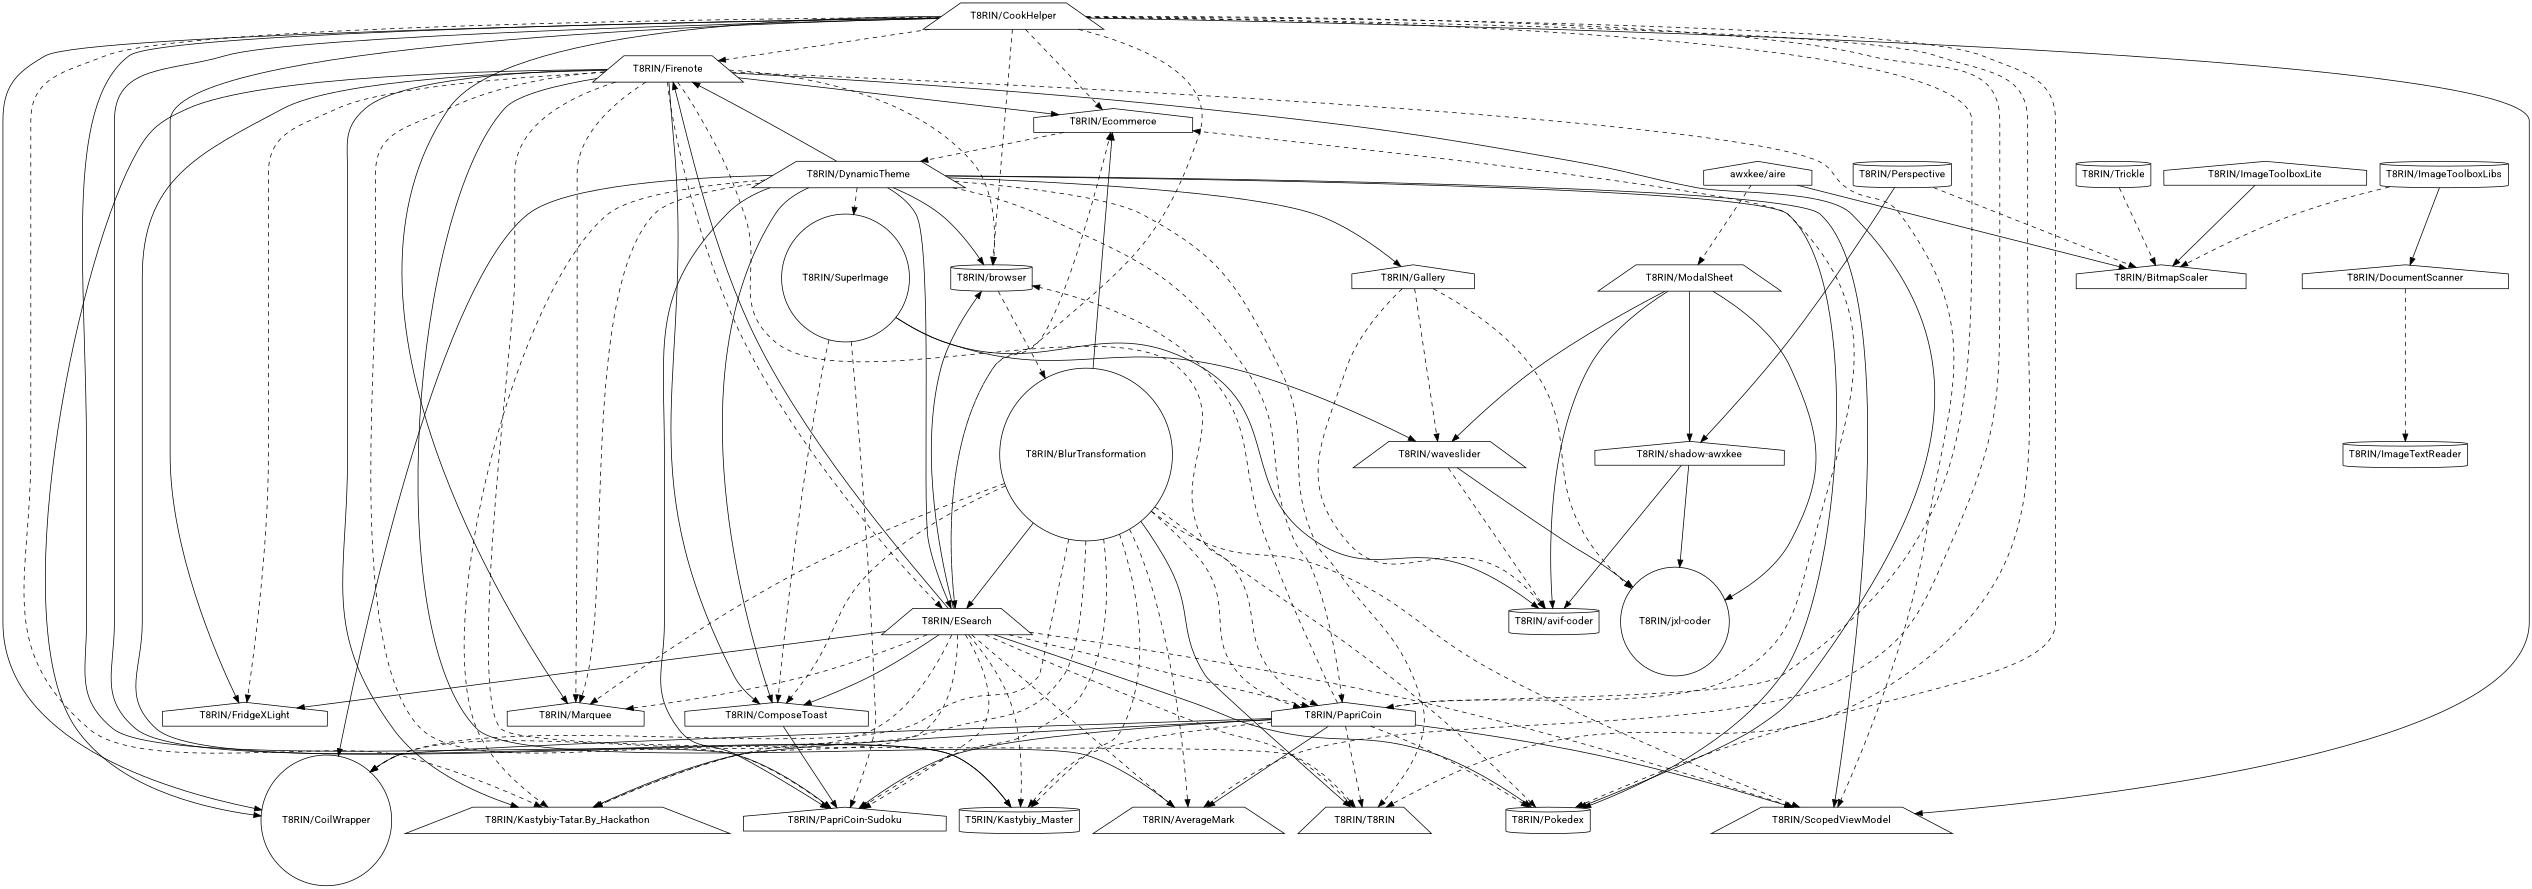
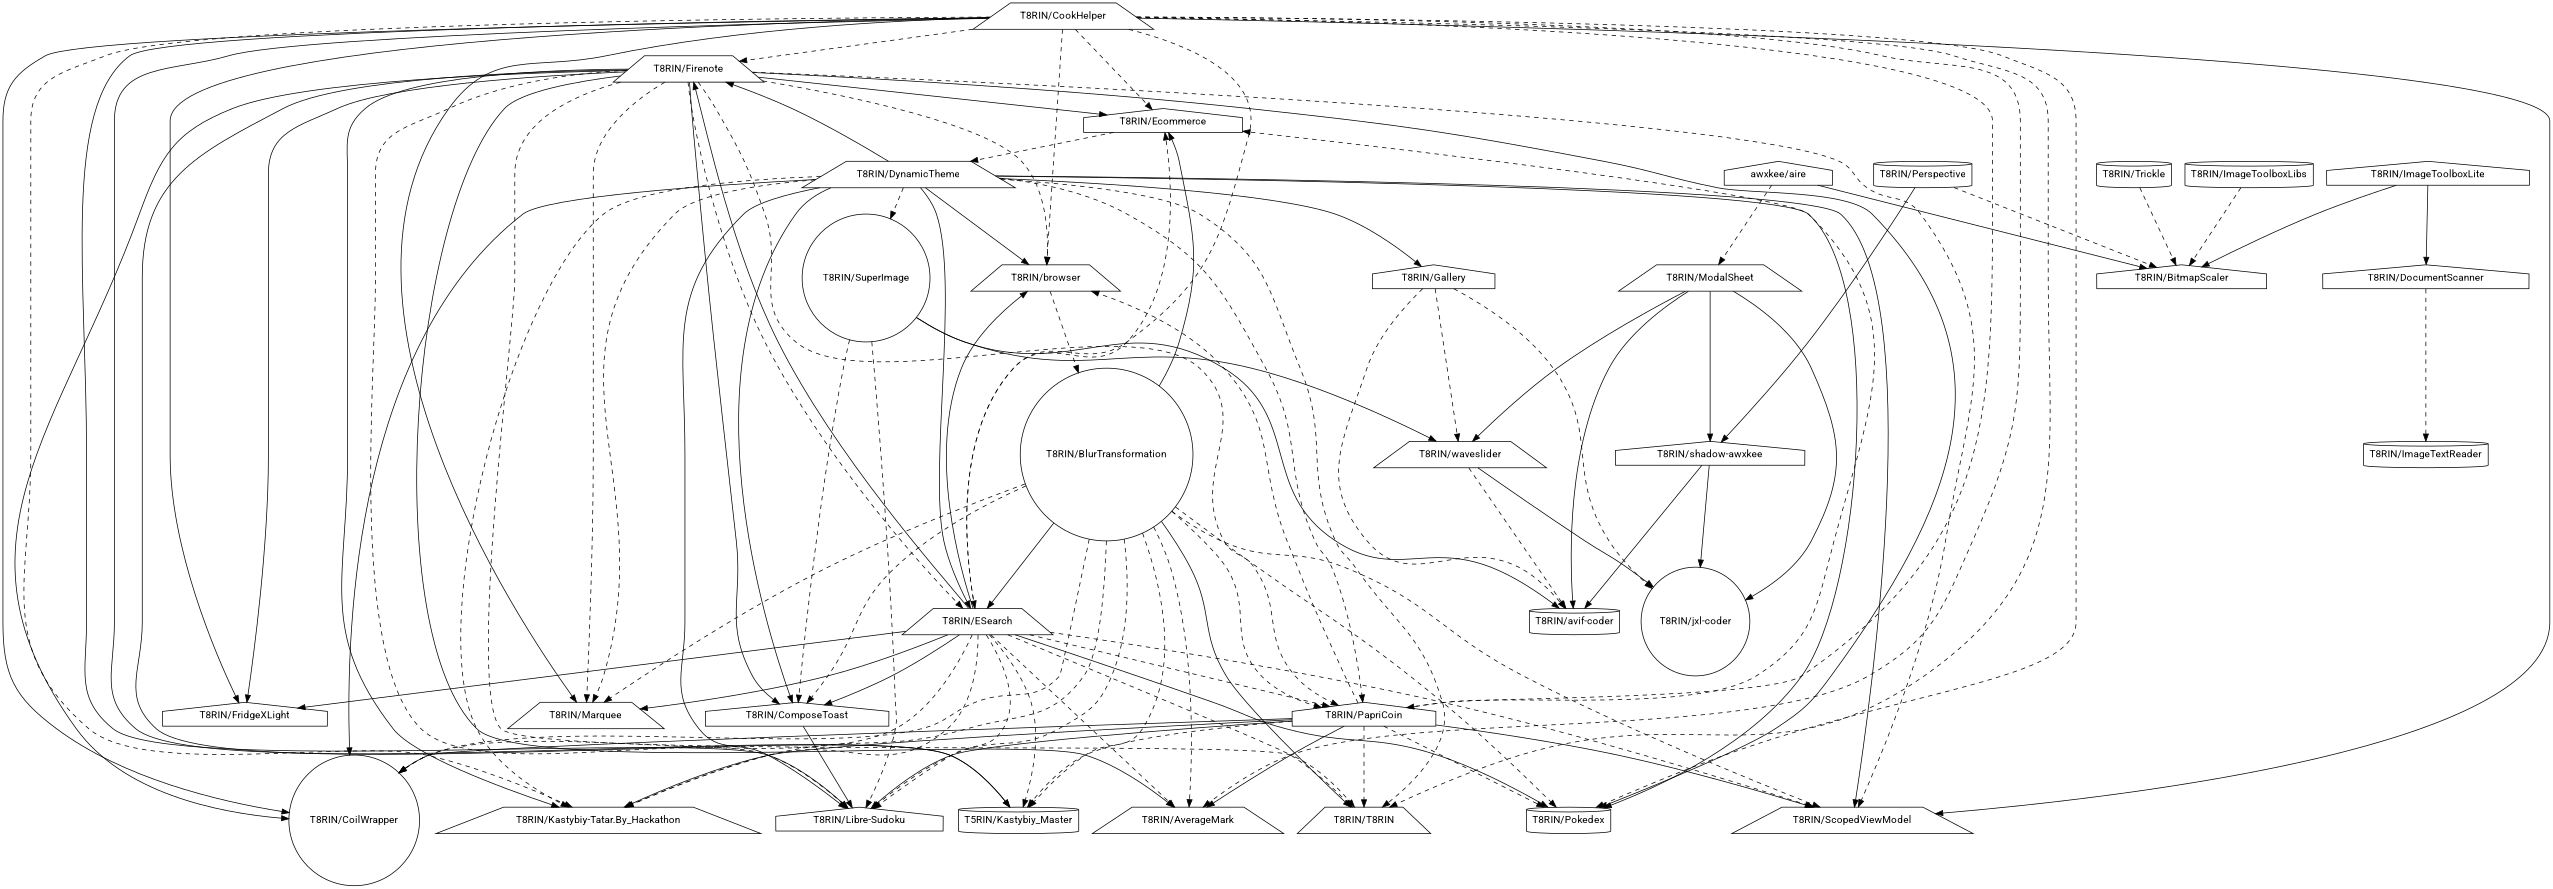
(2426, 223) -> (2427, 221)
(268, 249) -> (268, 238)
(991, 278) -> (1046, 278)
(790, 680) -> (808, 681)
(576, 715) -> (586, 715)
(845, 820) -> (859, 820)
